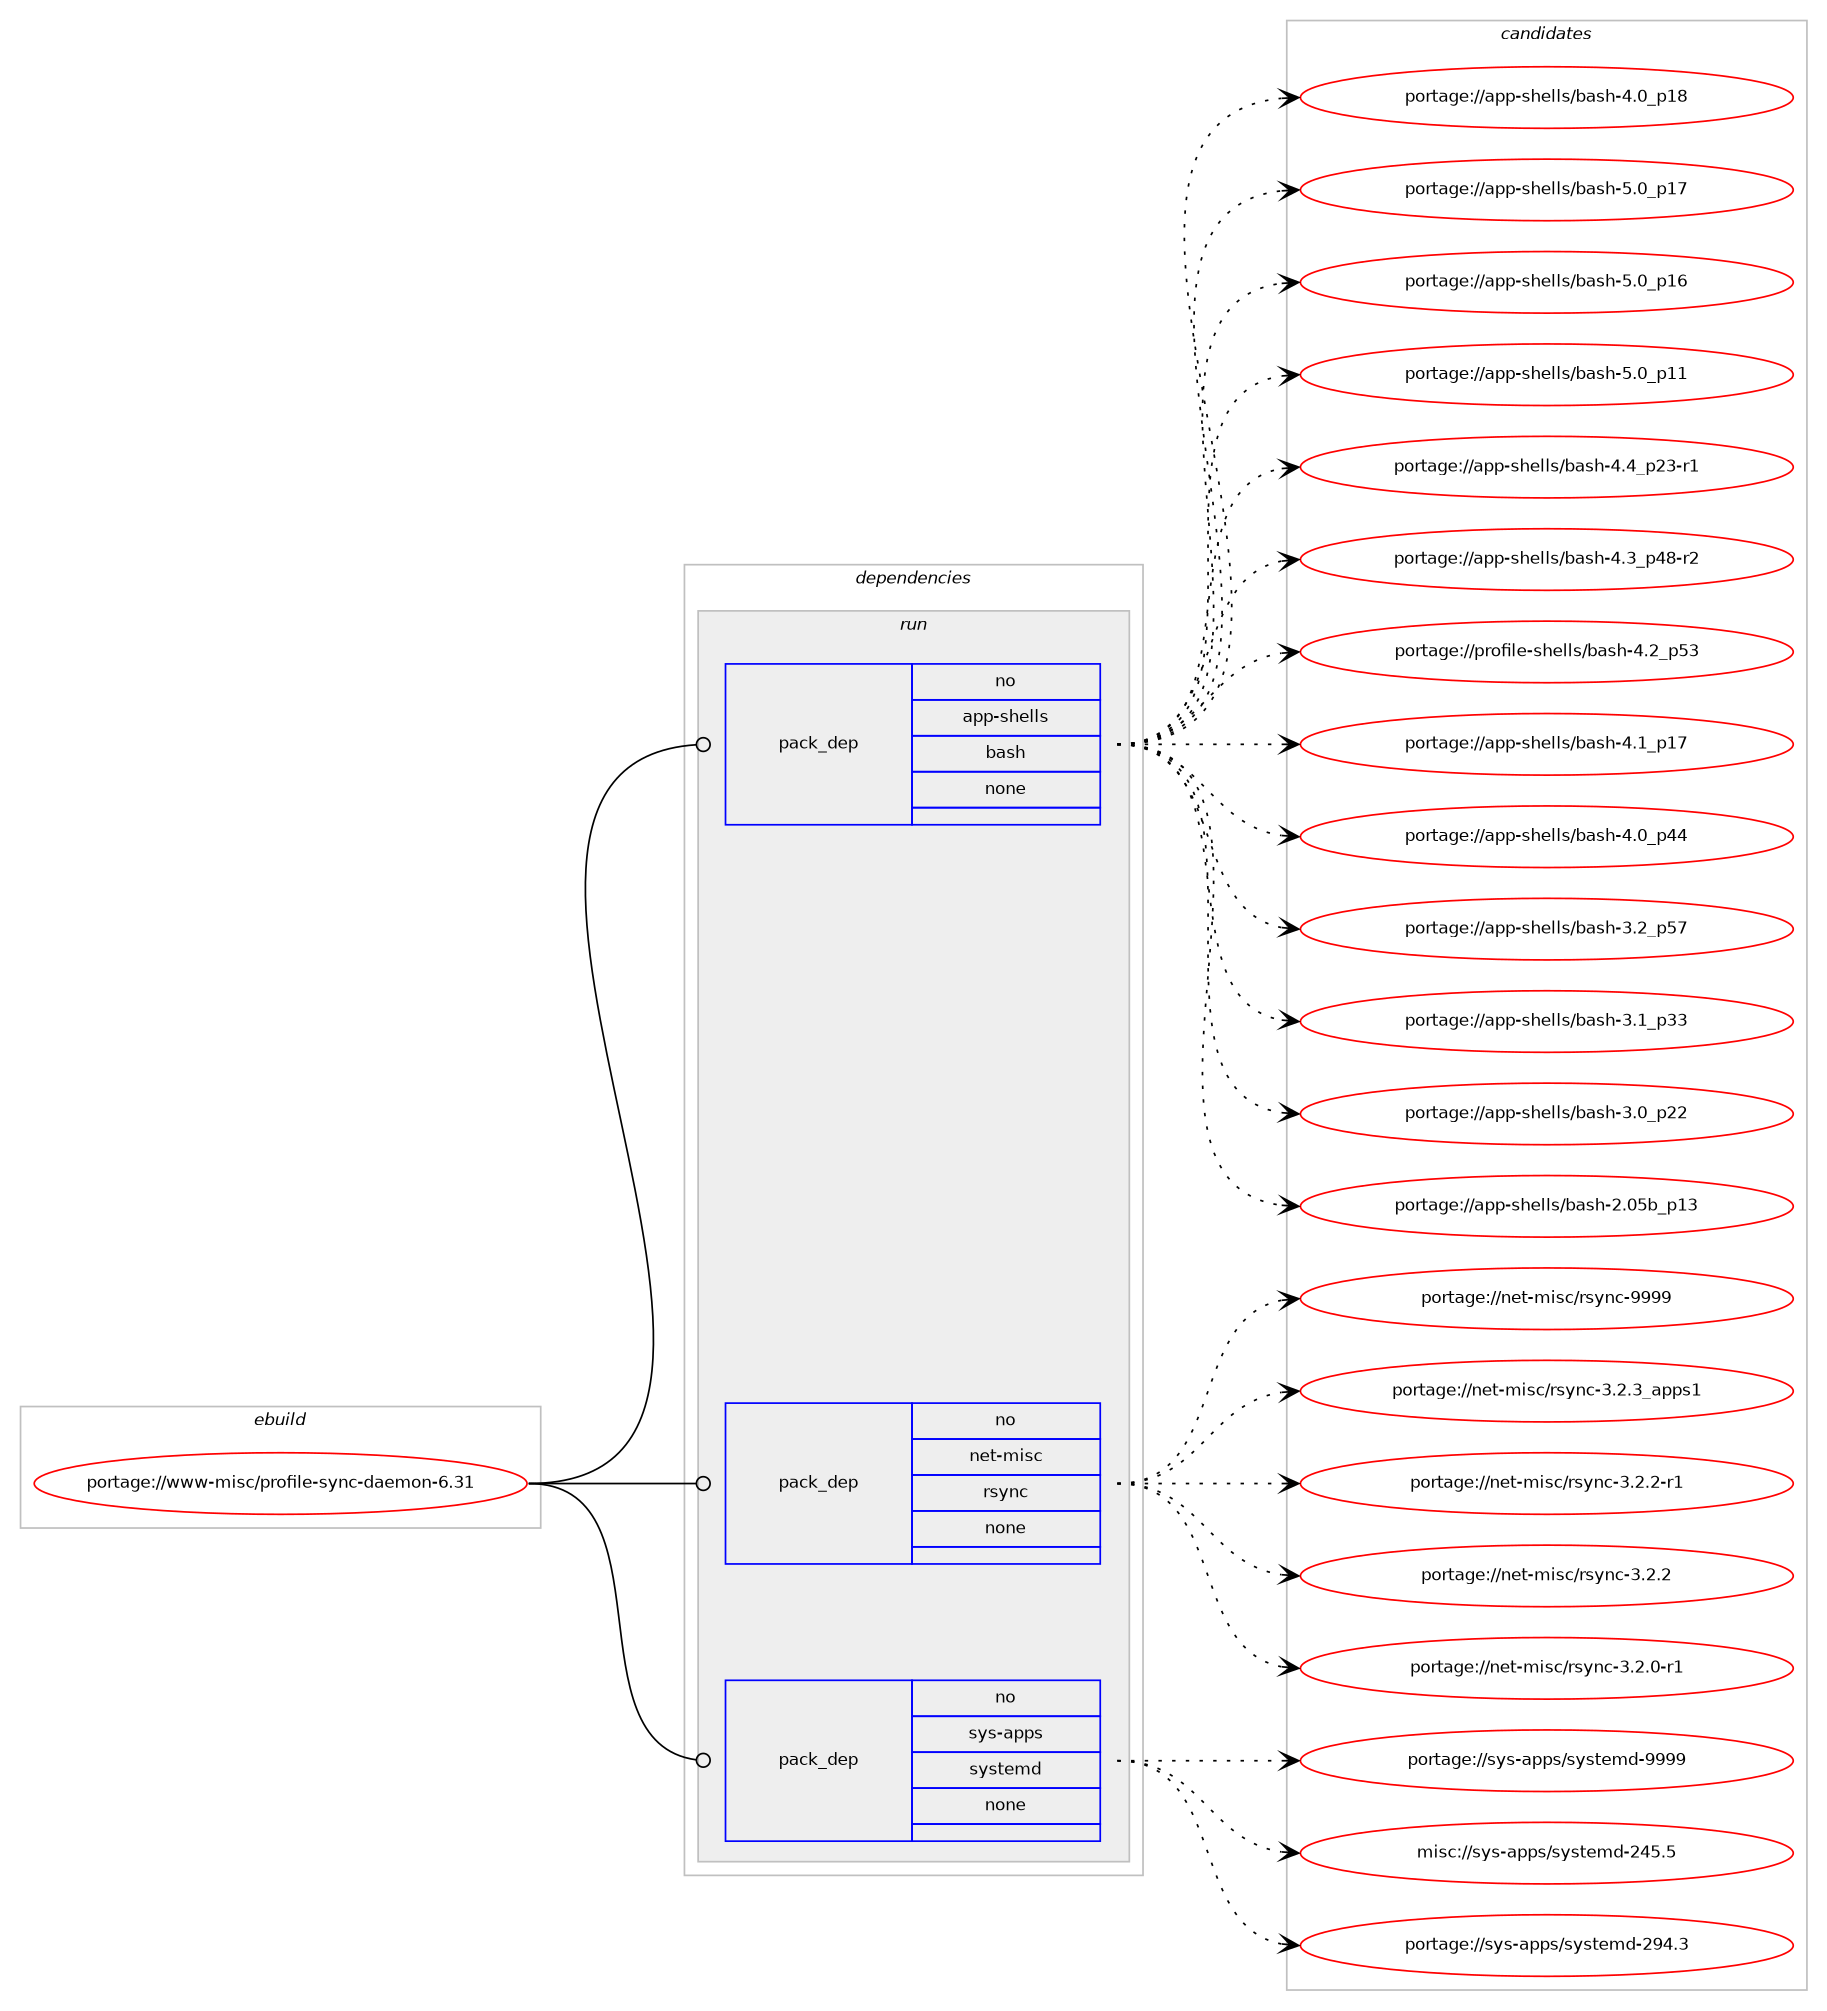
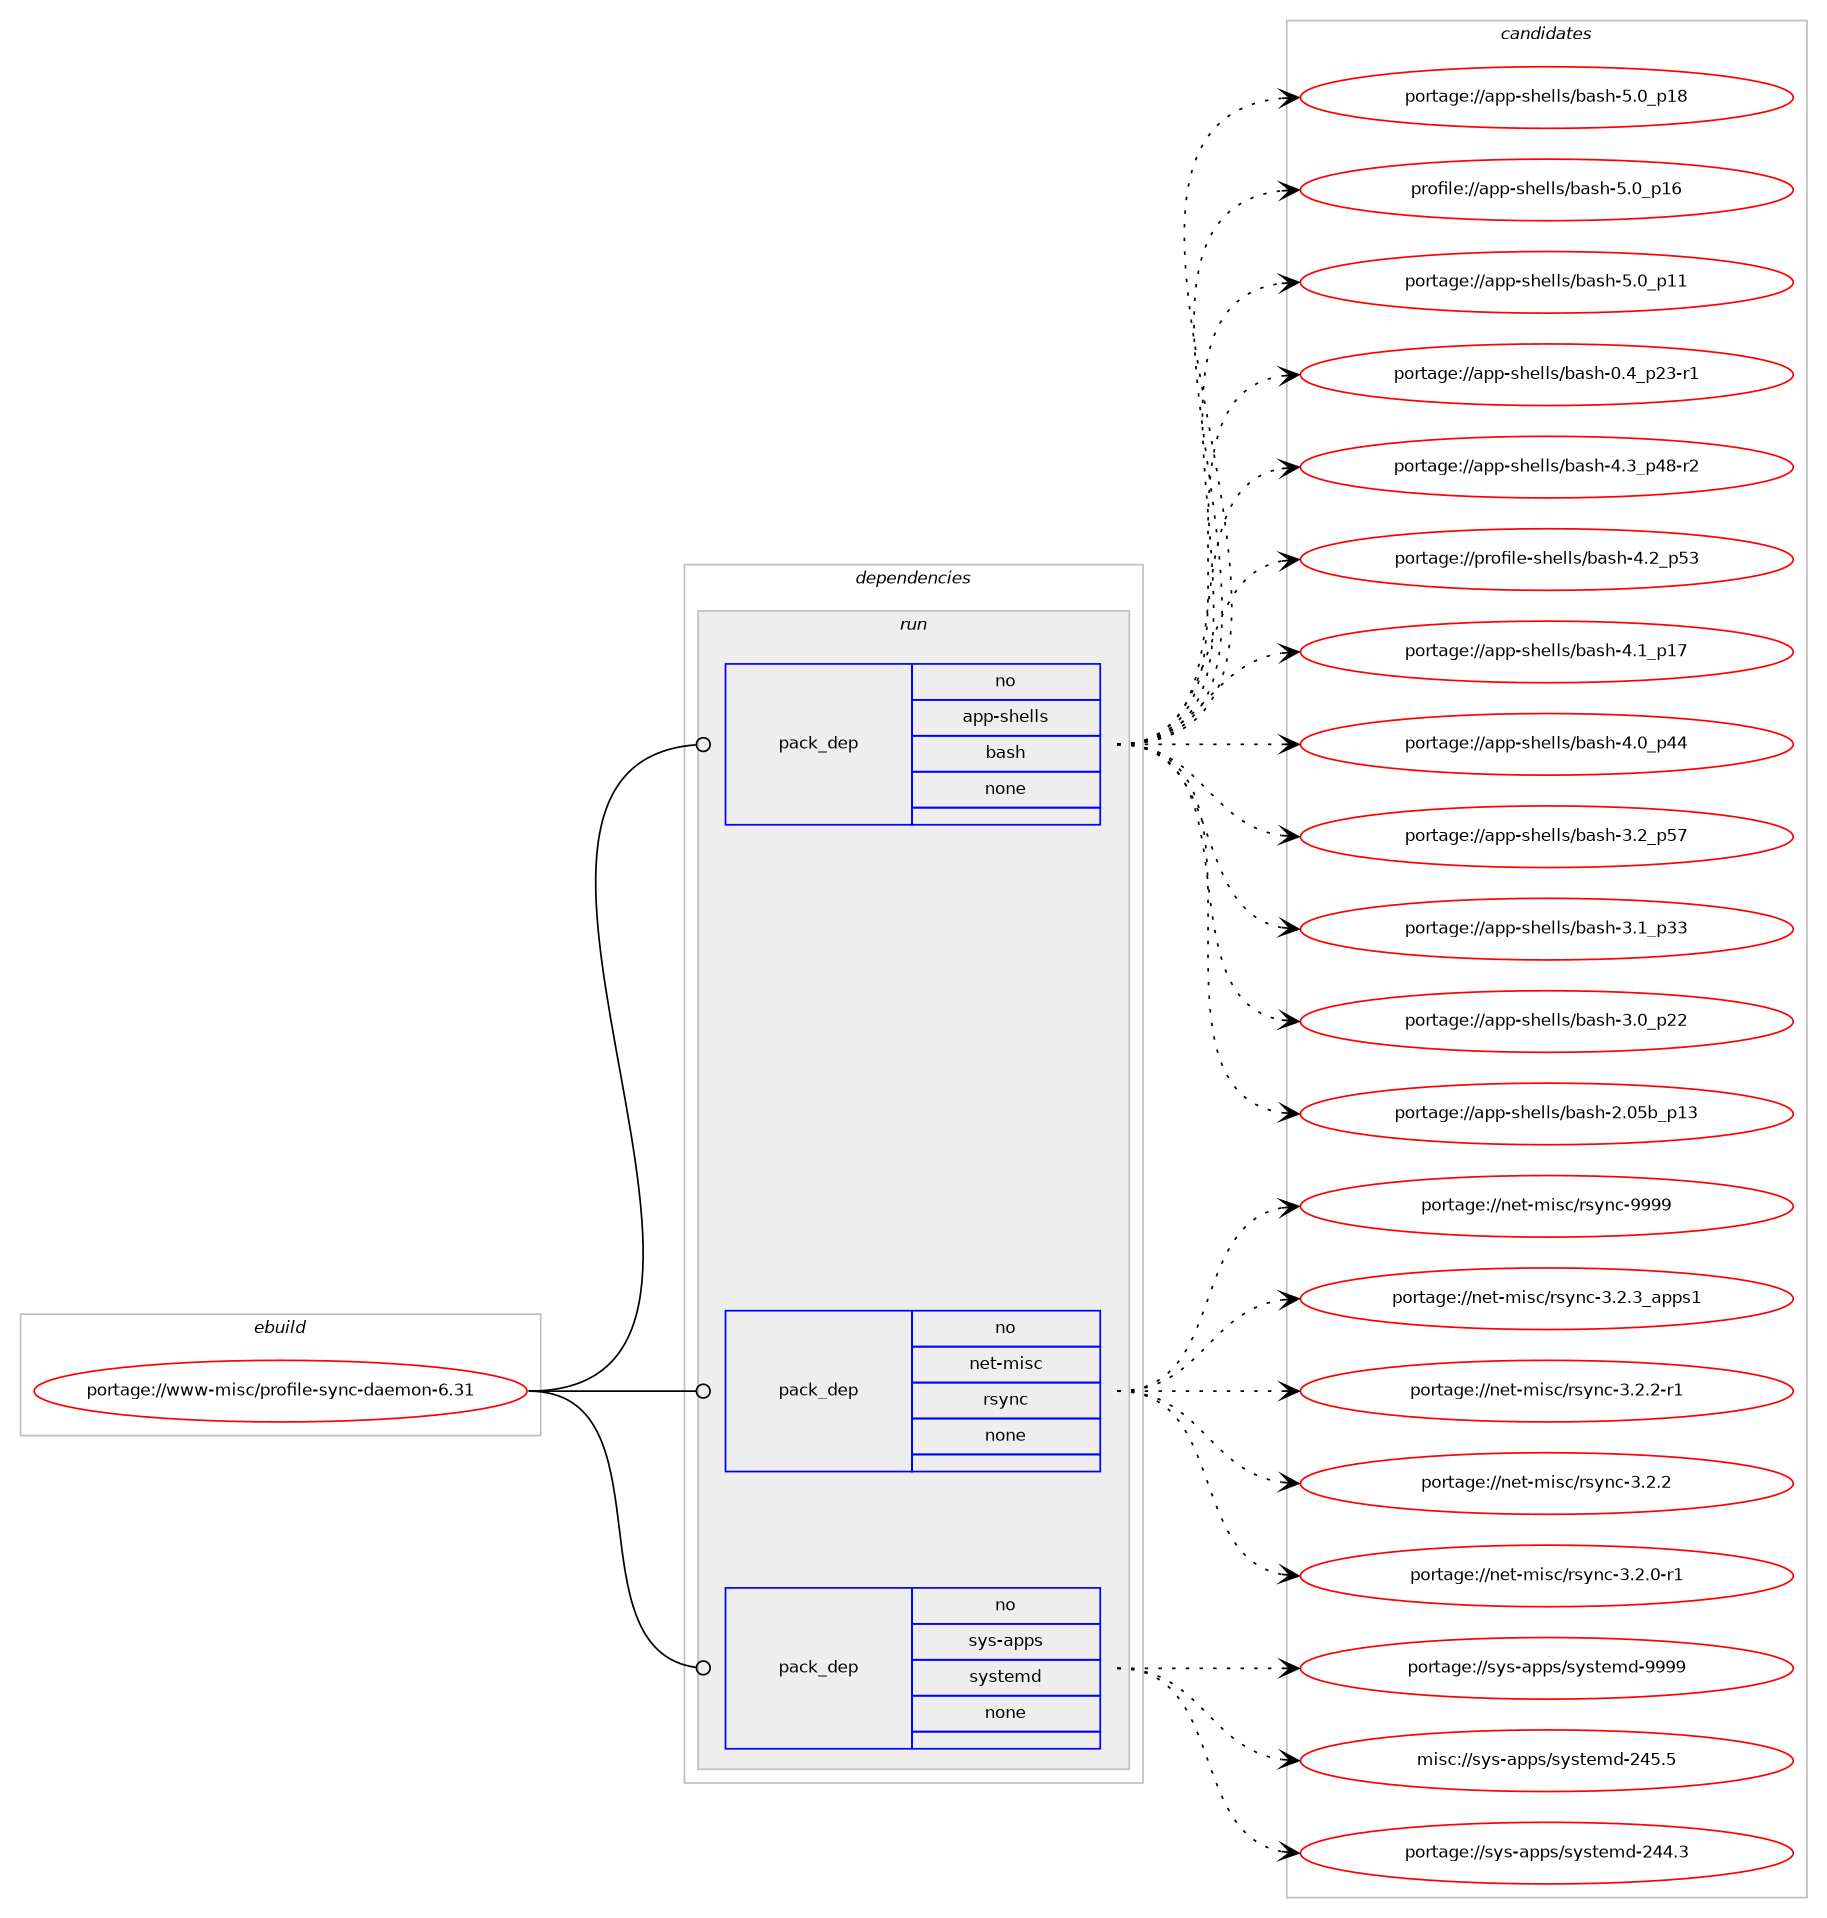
(1547, 98) -> (1547, 98)
(1547, 190) -> none
(1547, 282) -> (1547, 190)
(1547, 467) -> (1547, 375)
(1547, 1946) -> (1547, 1853)
